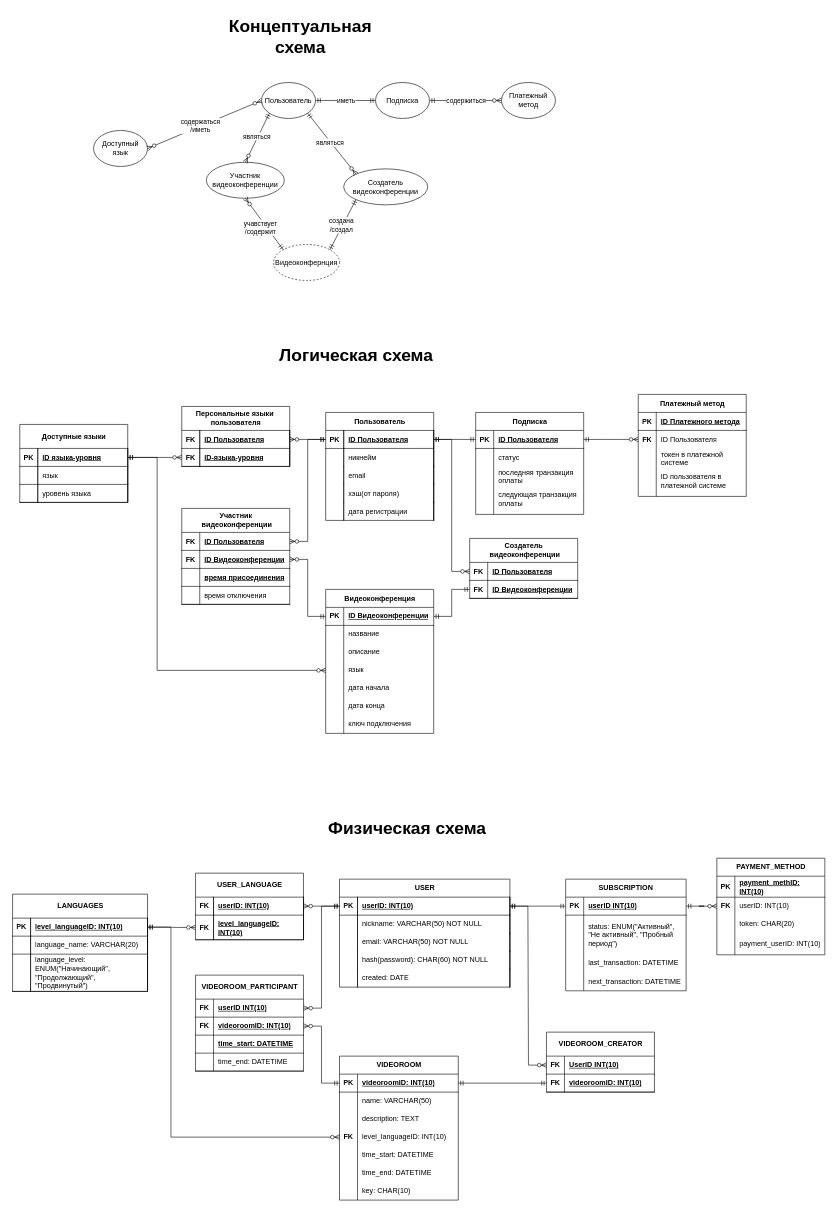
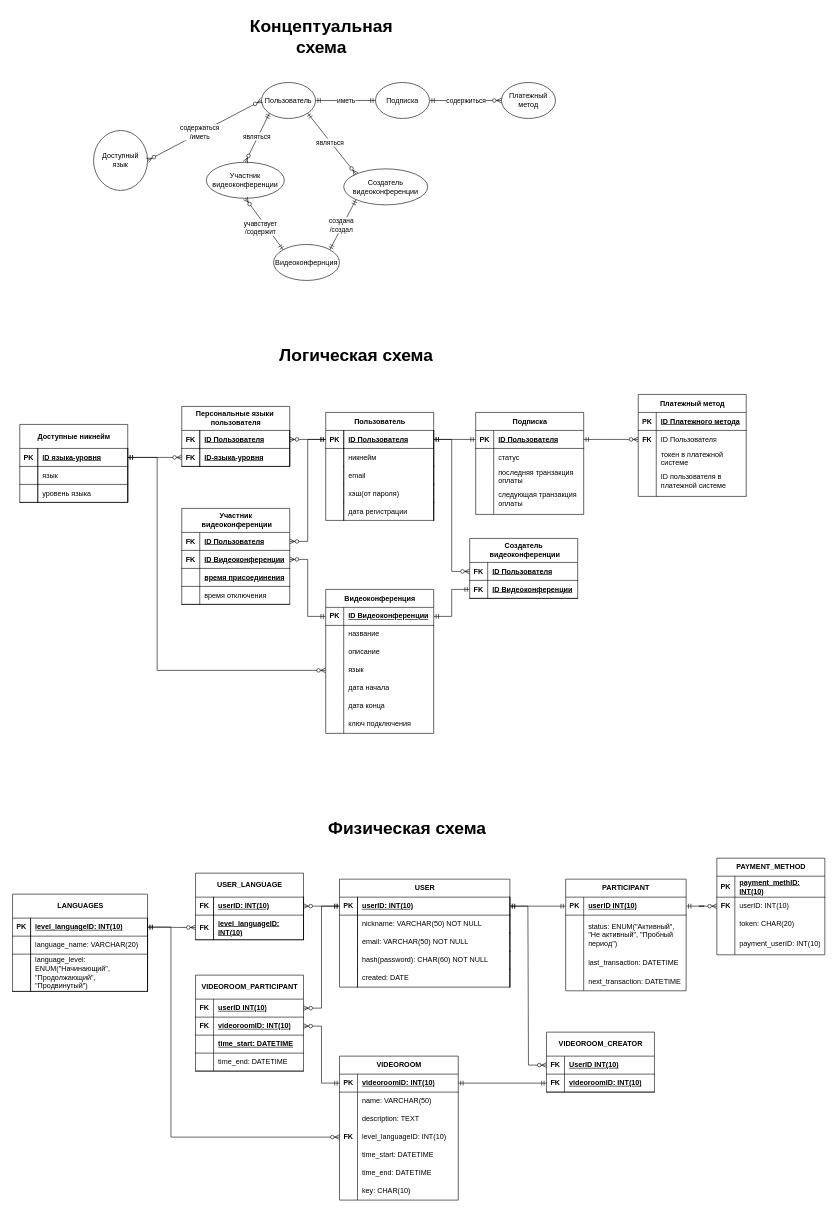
(300, 41) -> (321, 41)
(120, 149) -> (120, 161)
(306, 263) -> (306, 263)
(74, 437) -> (74, 437)
(626, 888) -> (626, 888)
